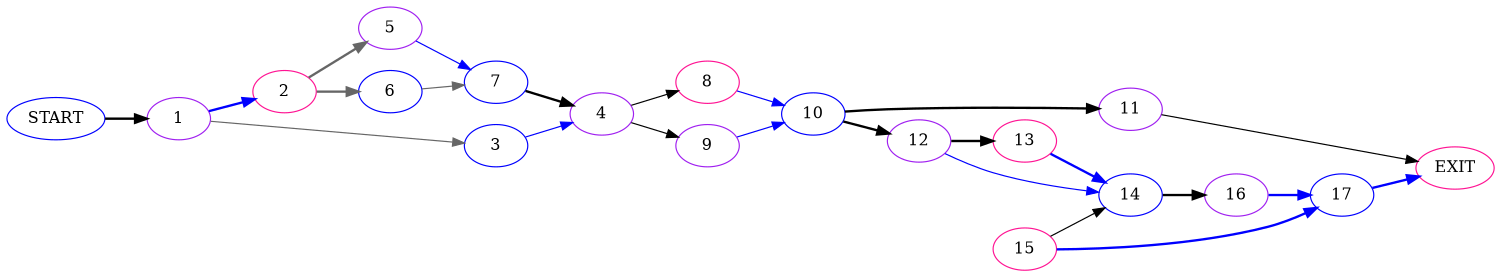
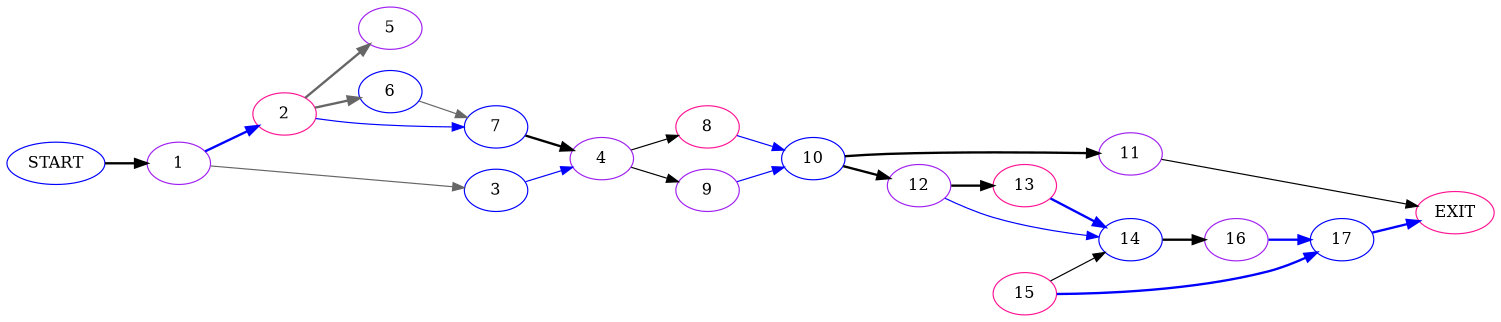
(438, 53) -> (384, 125)
